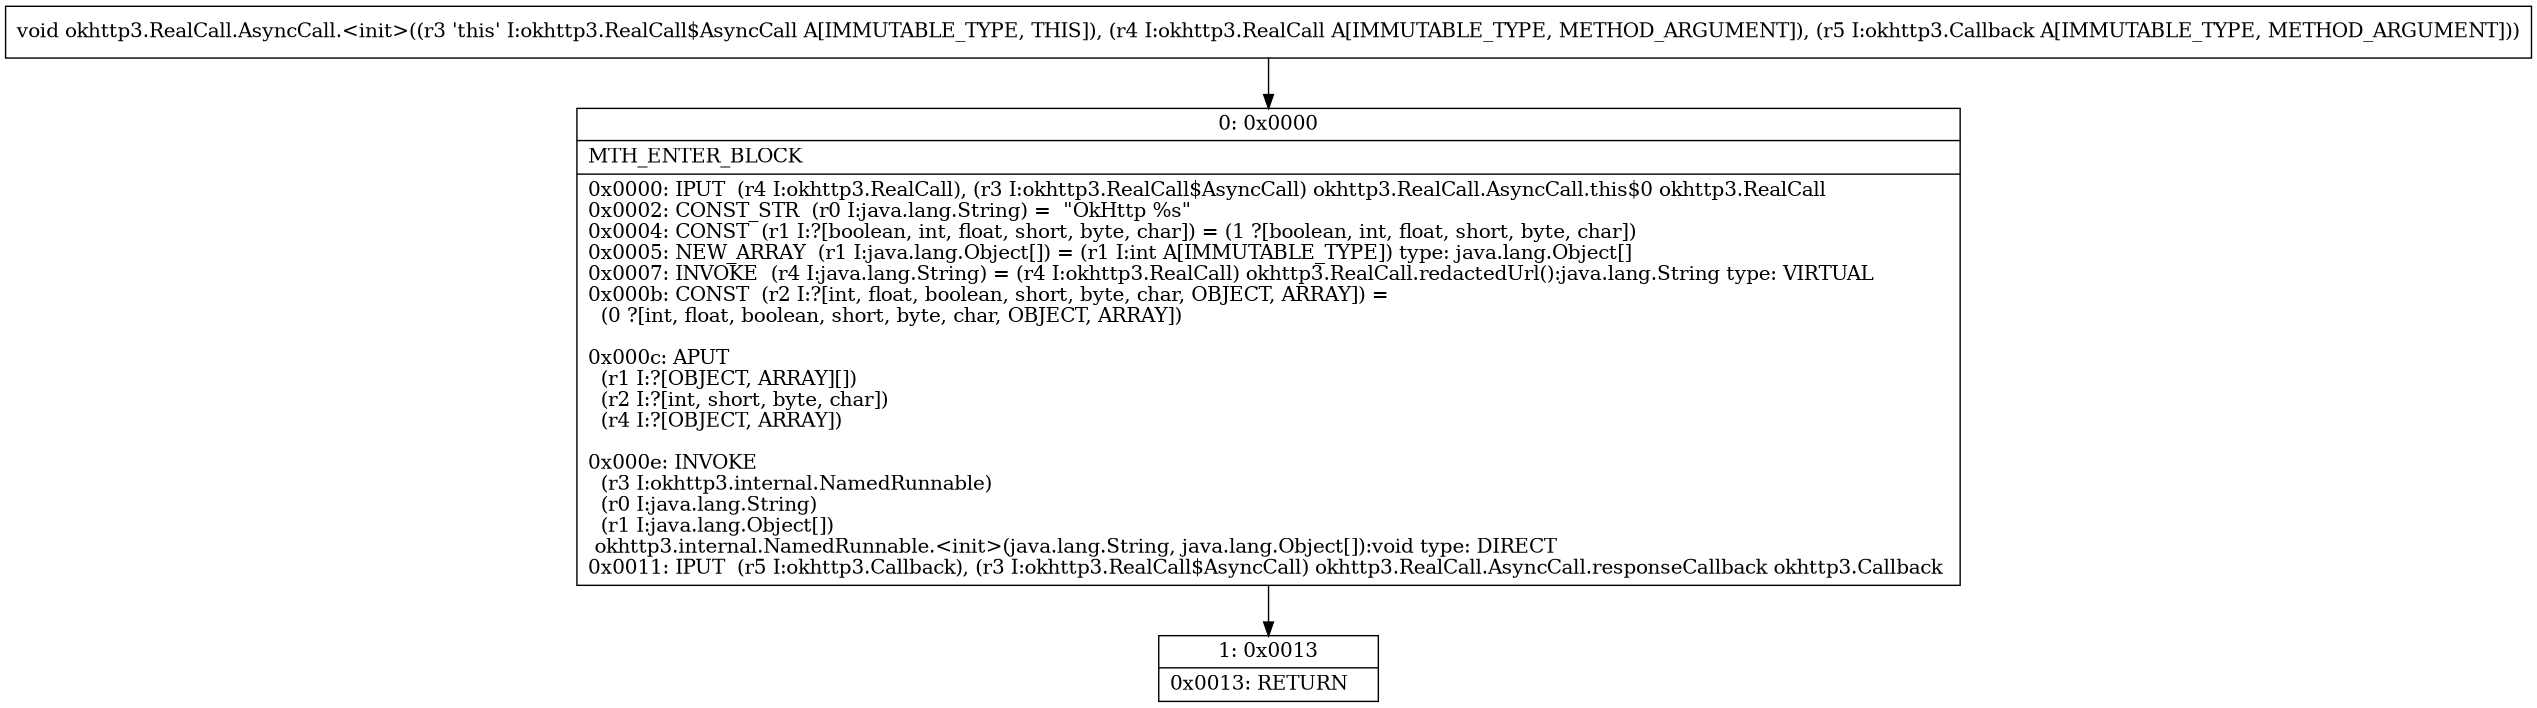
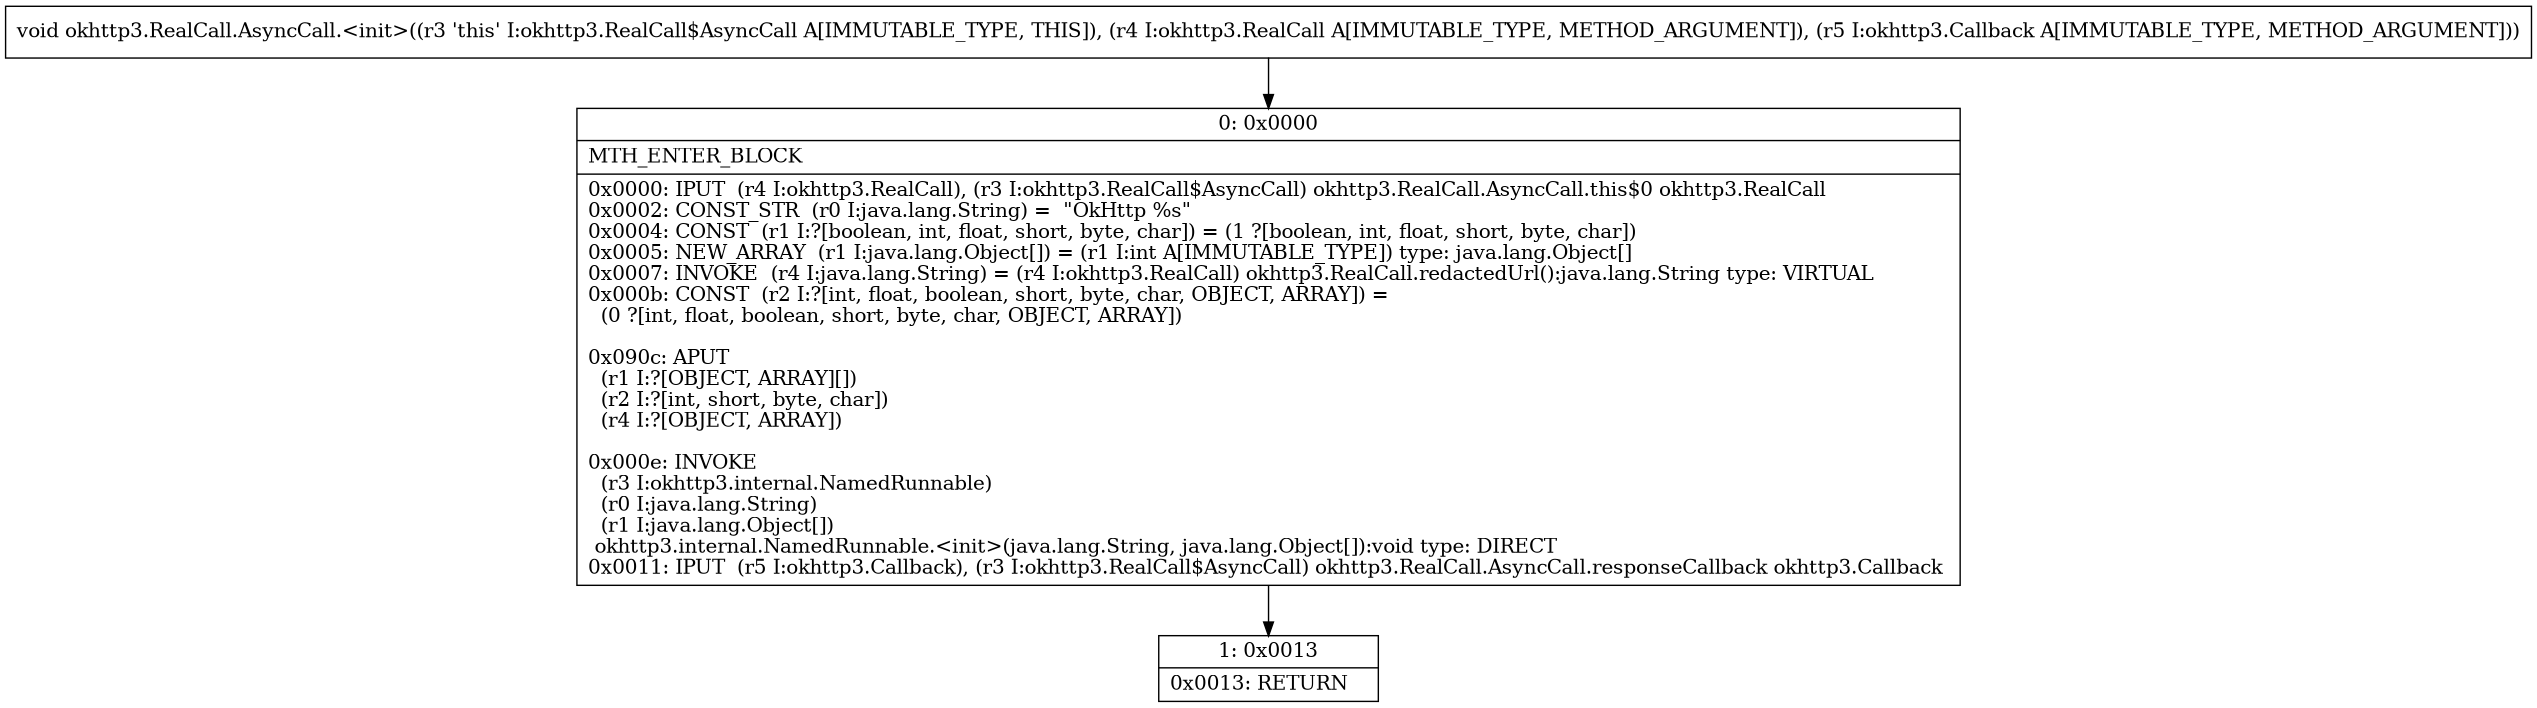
(665, 358) -> (665, 358)
